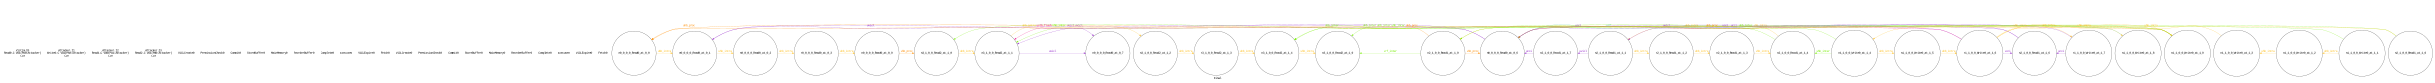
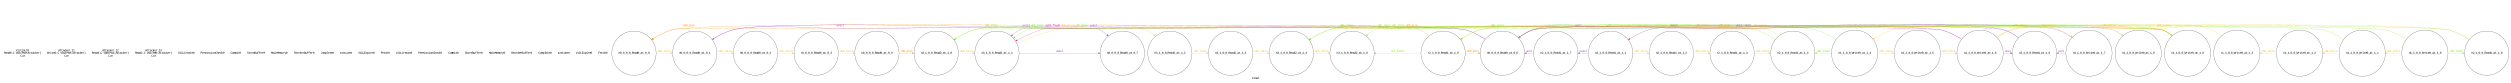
none -> (2425, 53)
